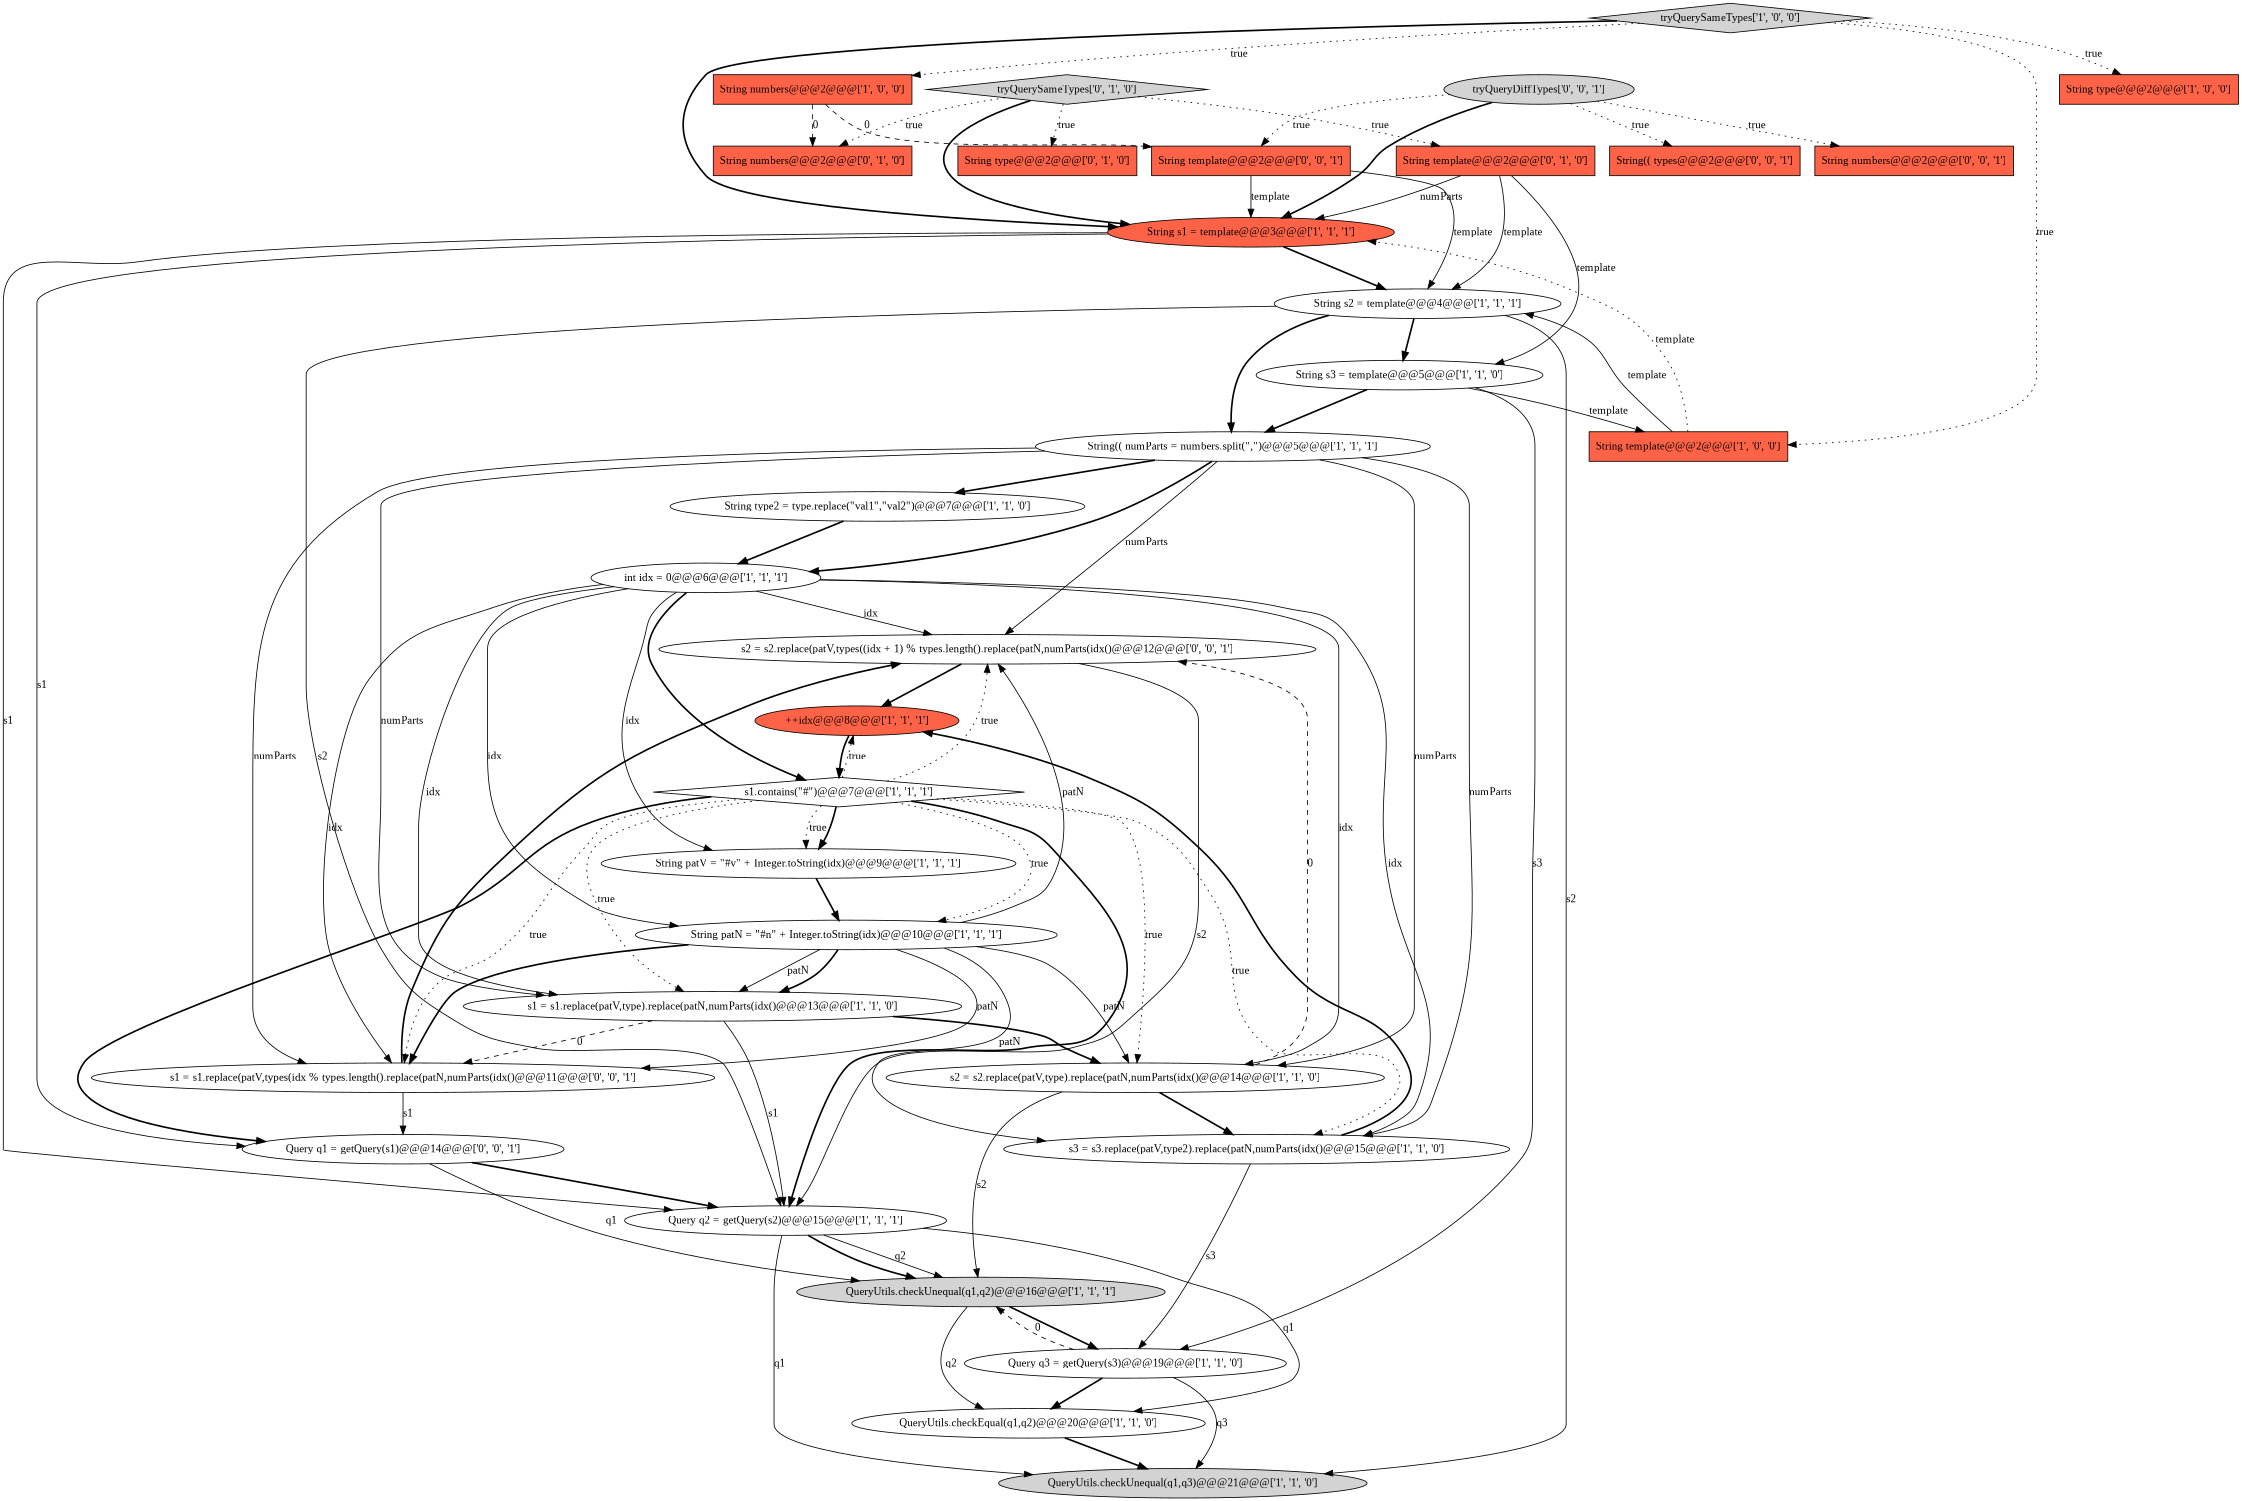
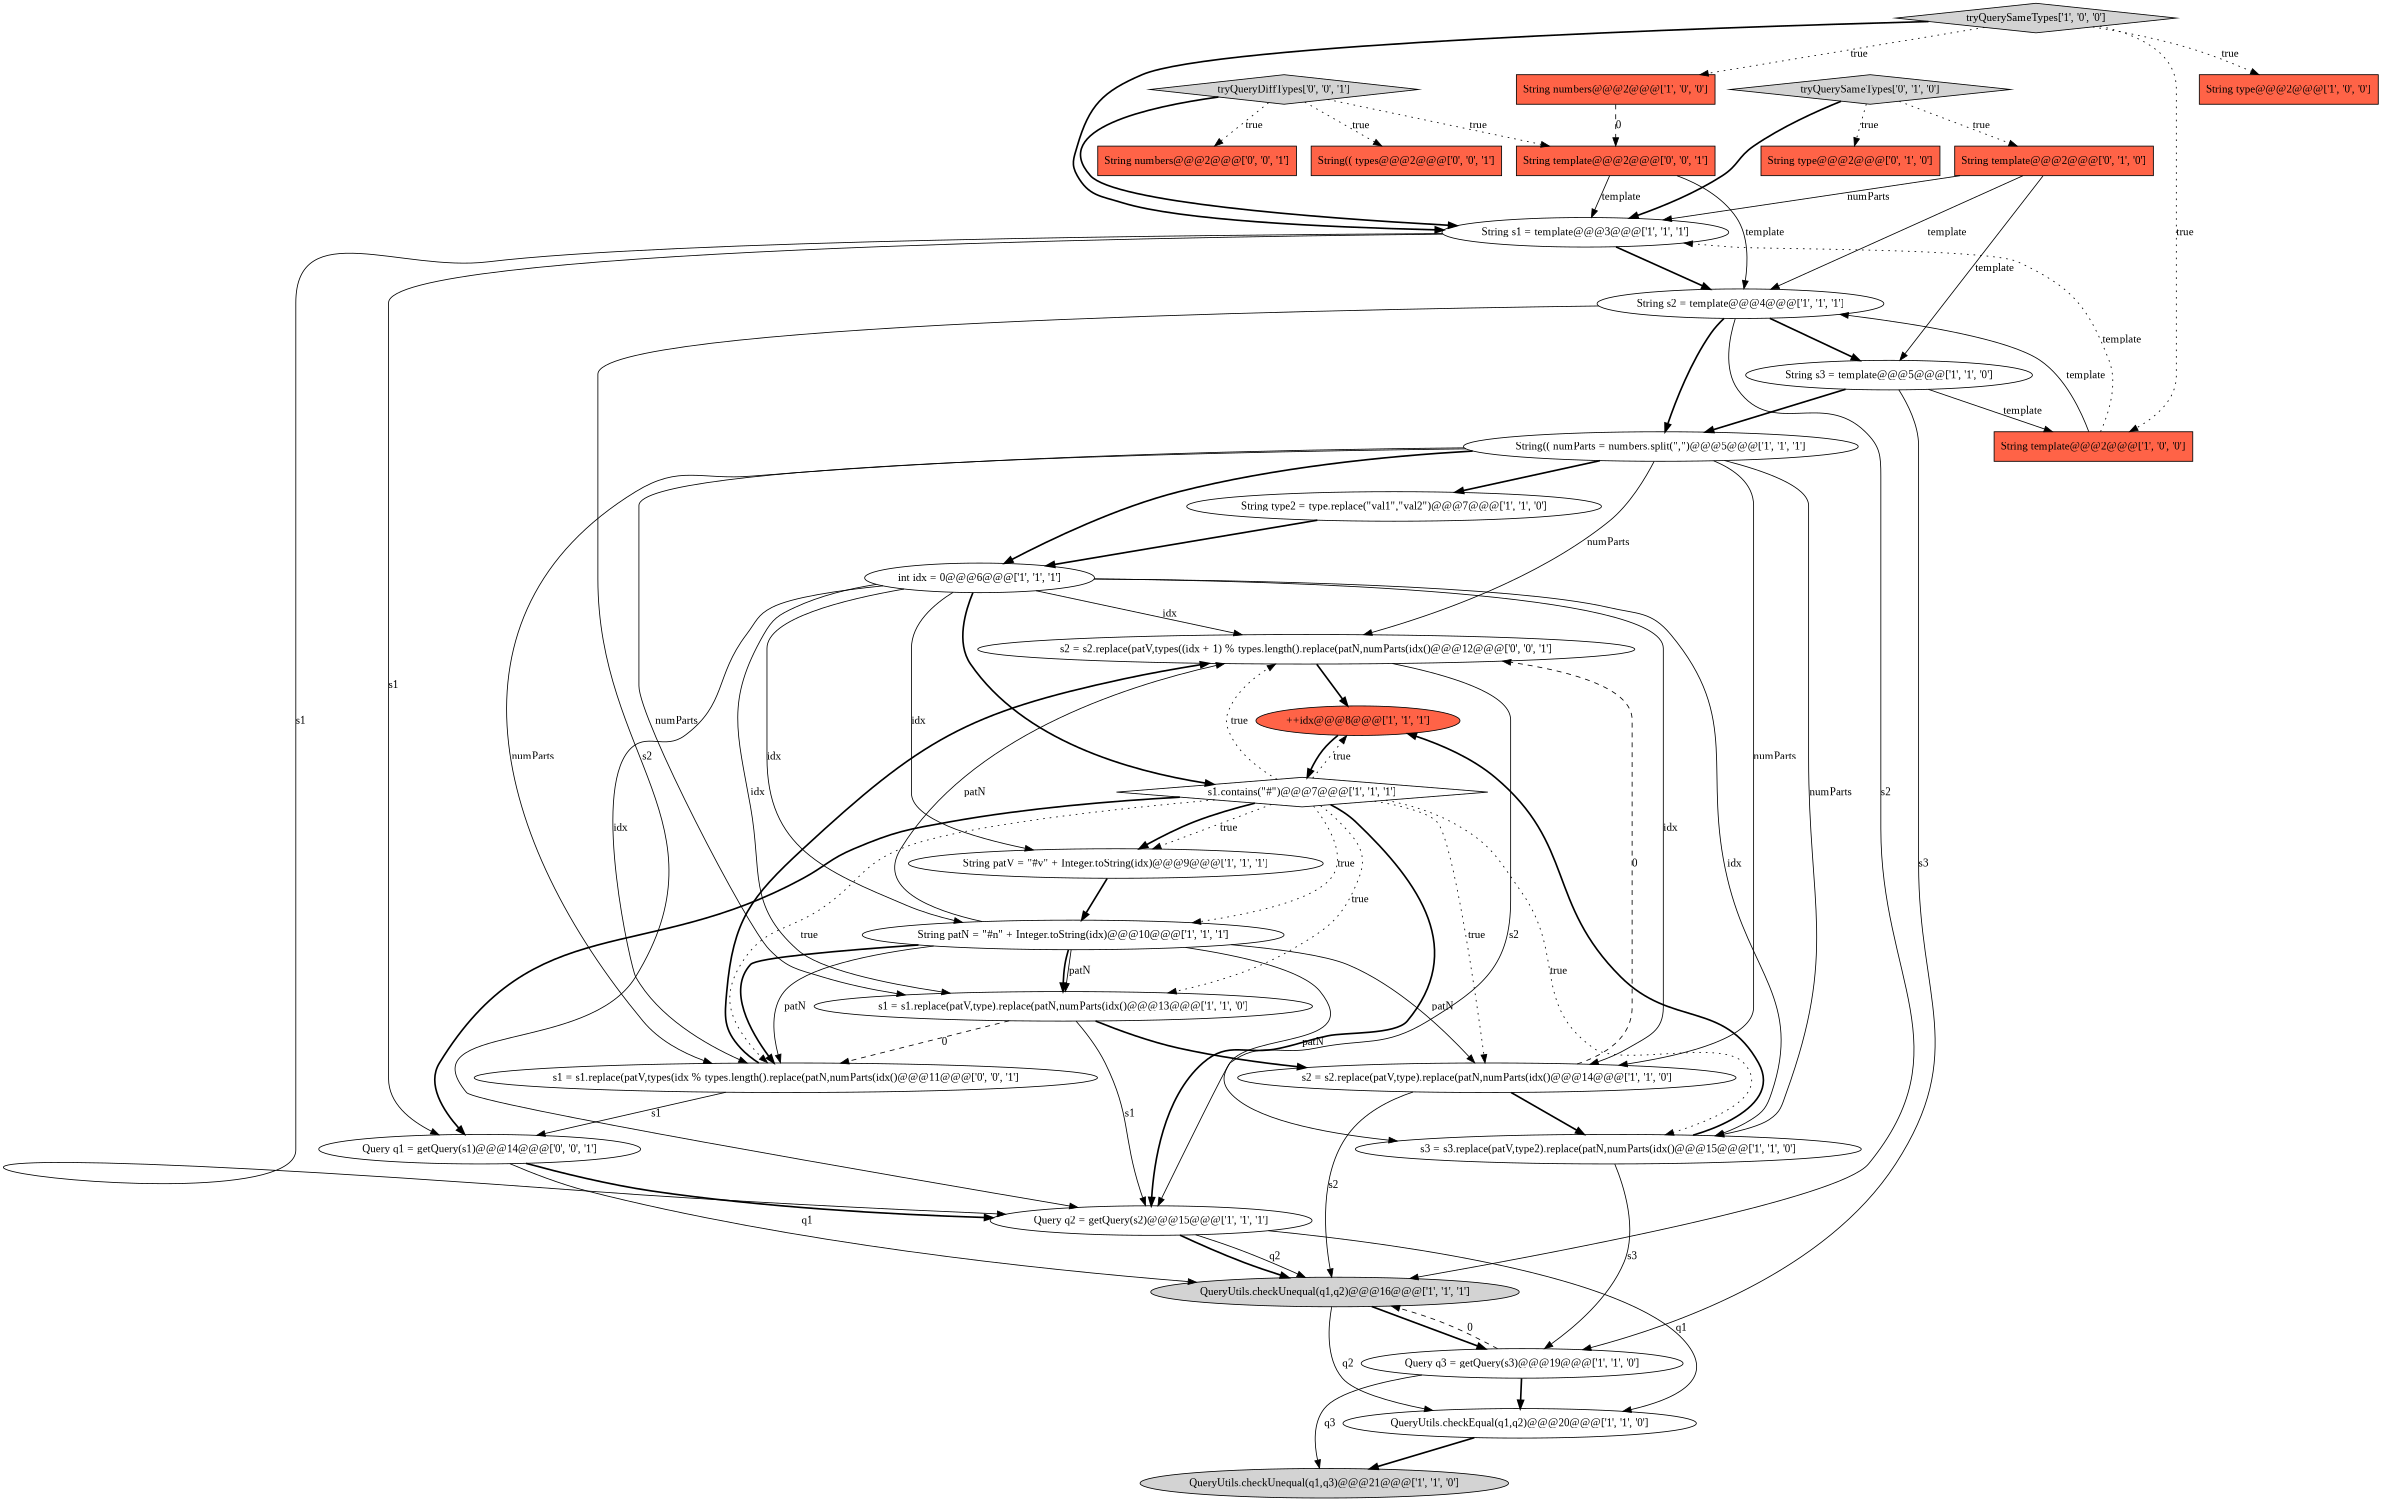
(1539, 89) -> (1284, 89)
(813, 161) -> none
(1251, 232) -> (1585, 232)
(1566, 975) -> (1892, 928)
(802, 1443) -> none
